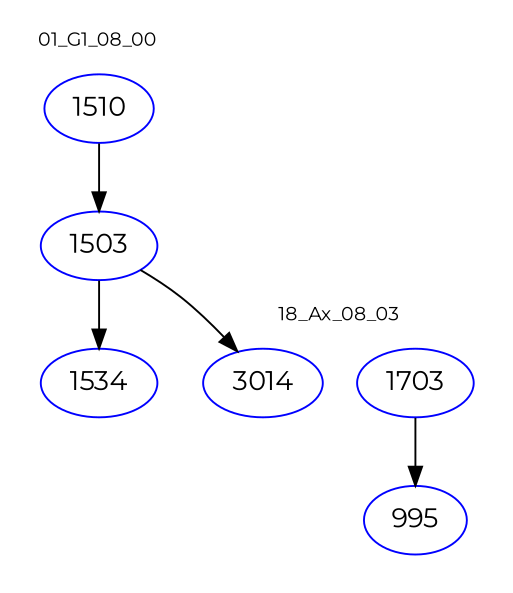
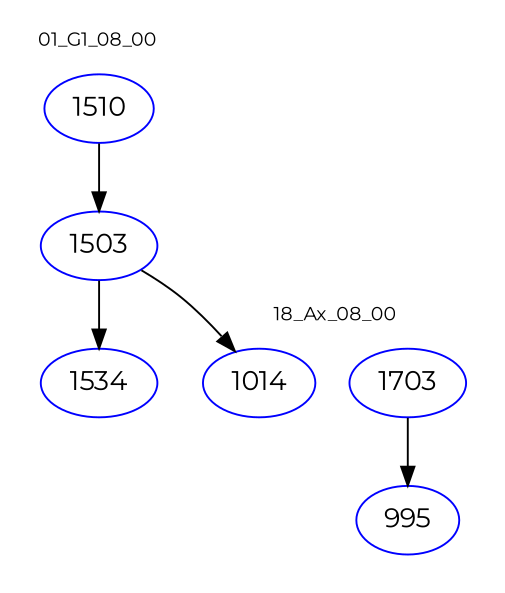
(339, 315) -> (335, 315)
(263, 383) -> (259, 383)
